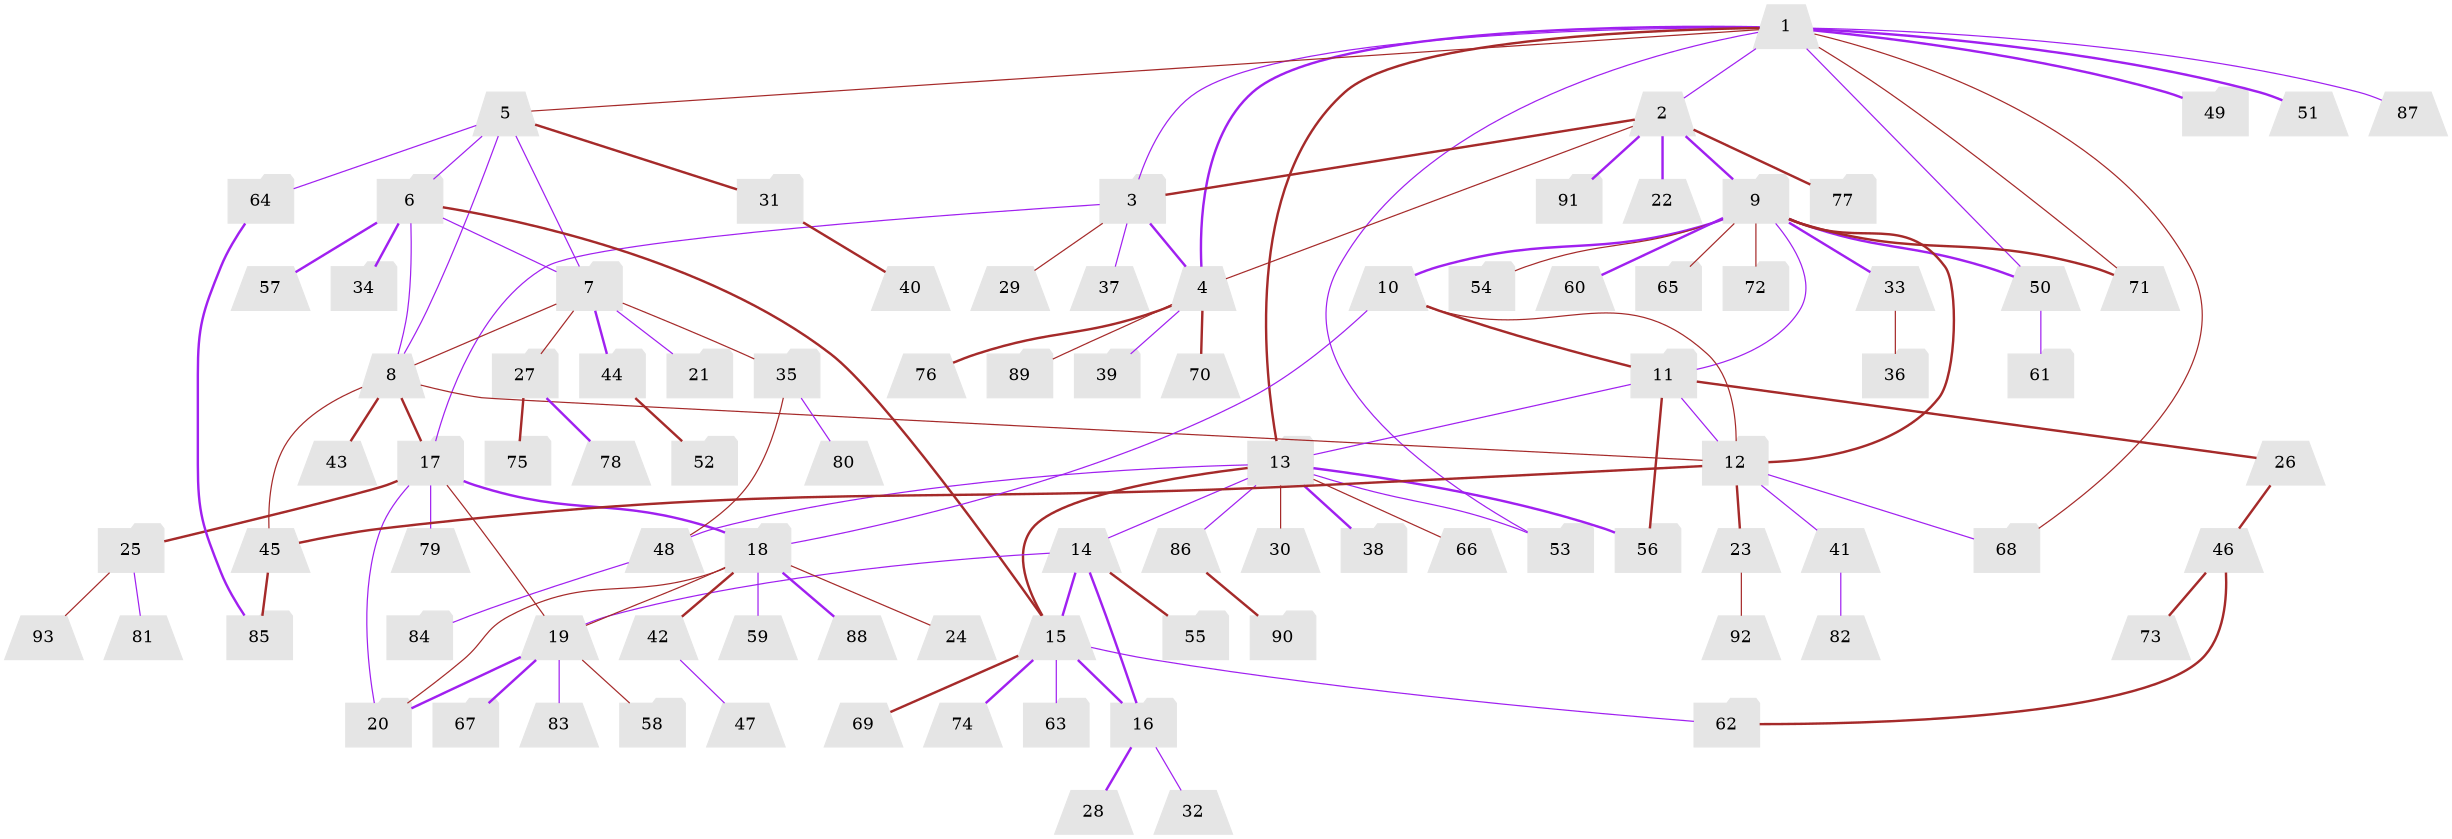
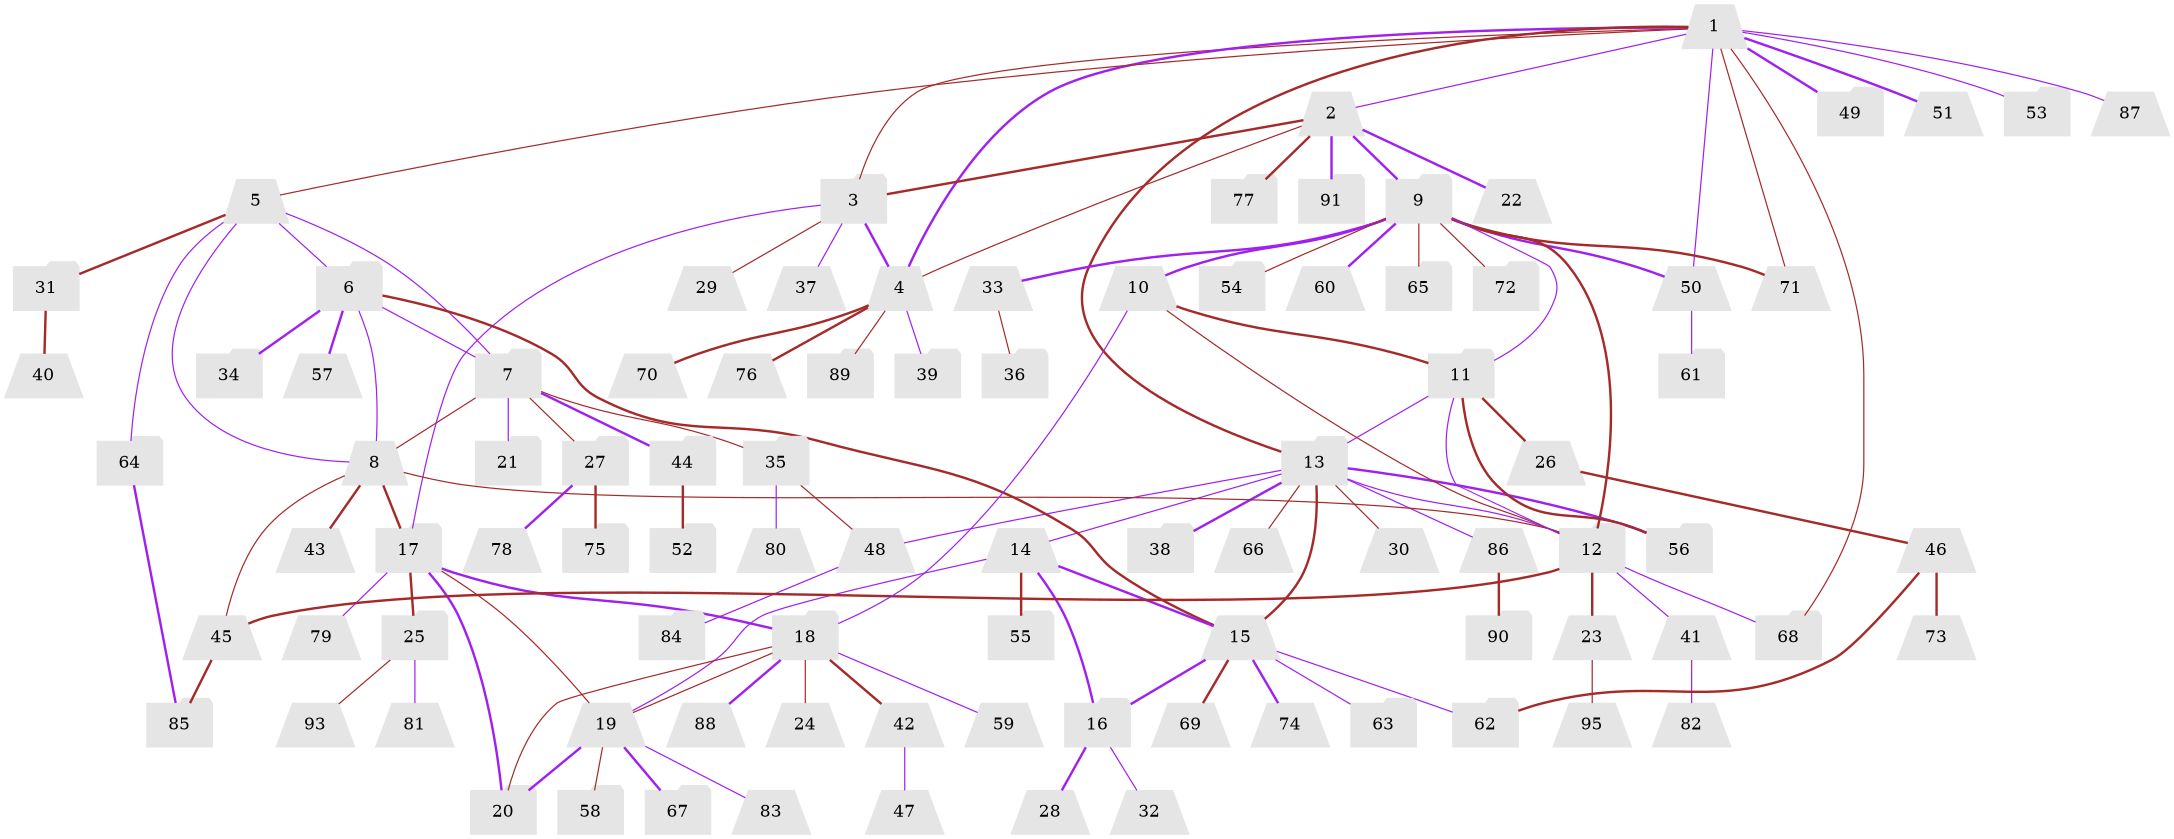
(1422, 42) -> (1138, 56)
(1421, 502) -> (1453, 506)
(368, 590) -> (480, 676)
(1741, 638) -> (1592, 725)
